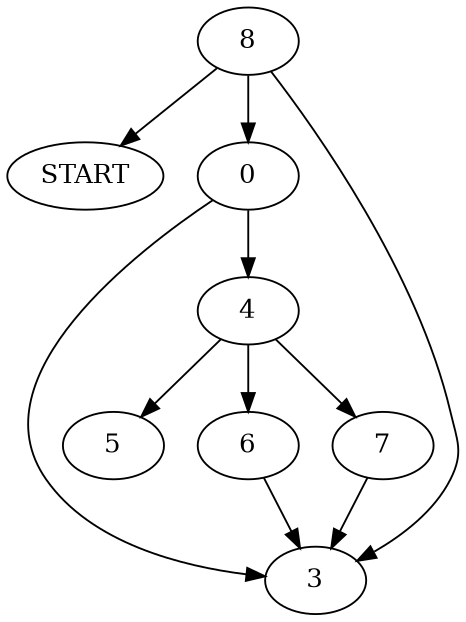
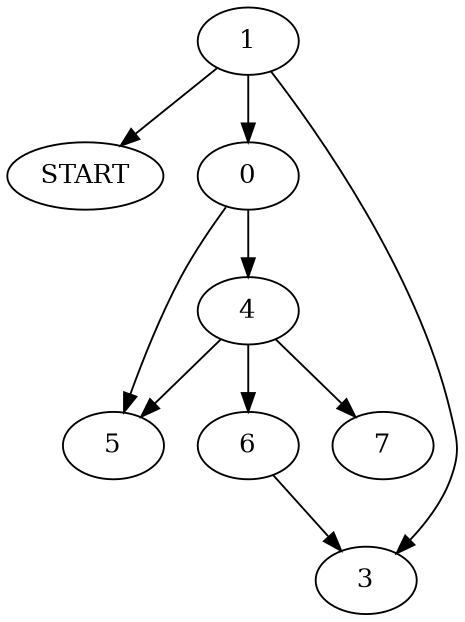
(248, 41) -> (248, 41)
(30, 418) -> (171, 297)
(354, 505) -> none
